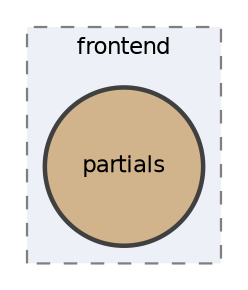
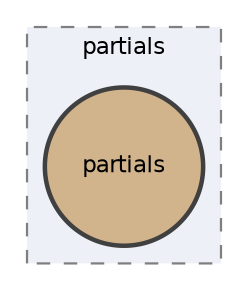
(124, 48) -> (124, 48)
